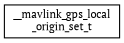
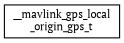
(62, 21) -> (62, 21)
